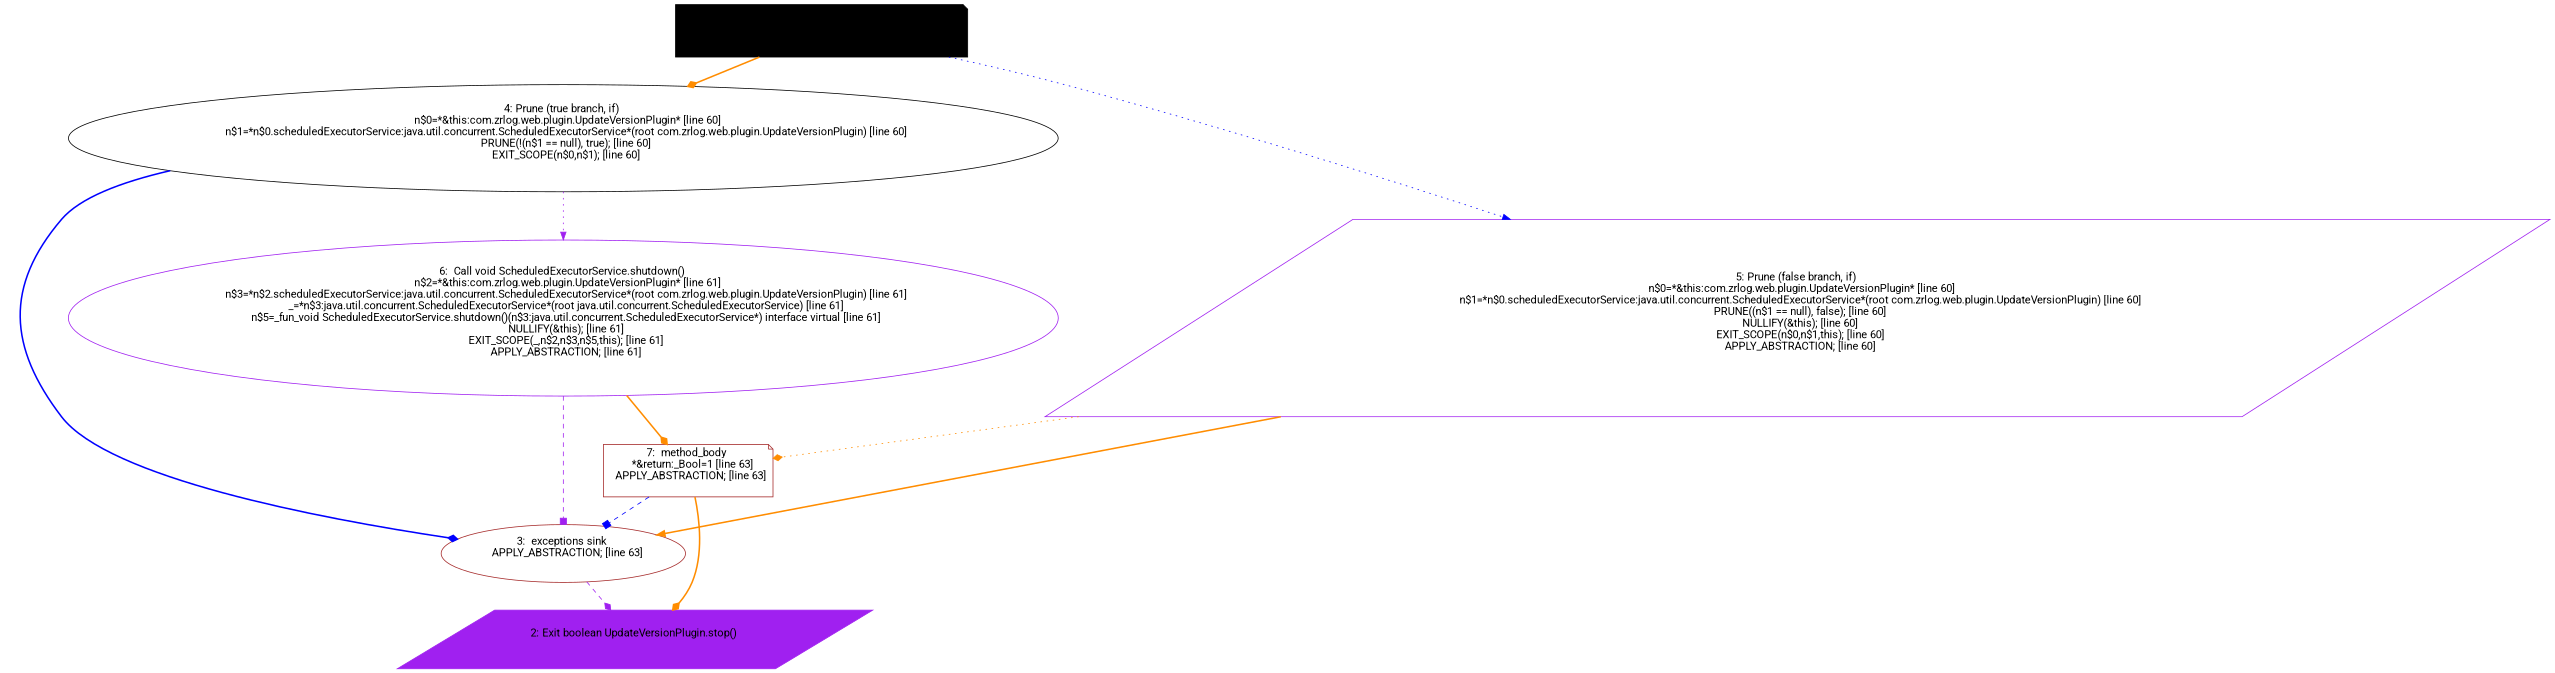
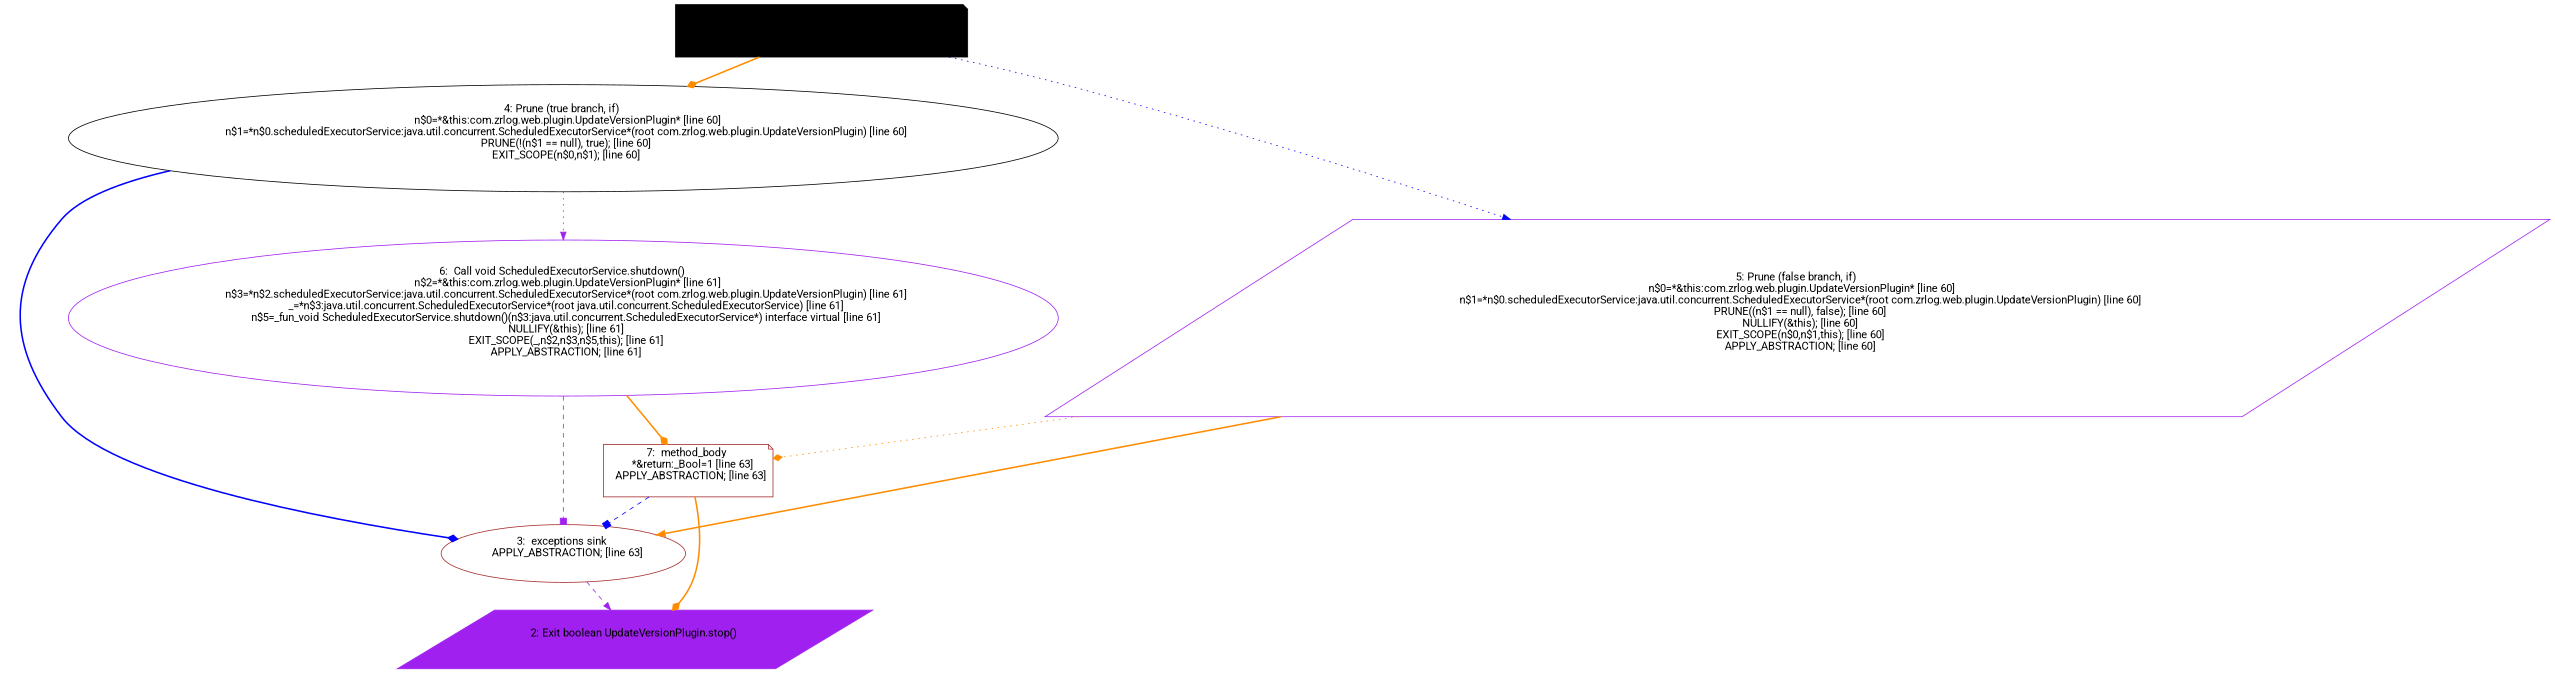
(596, 592) -> (596, 592)
